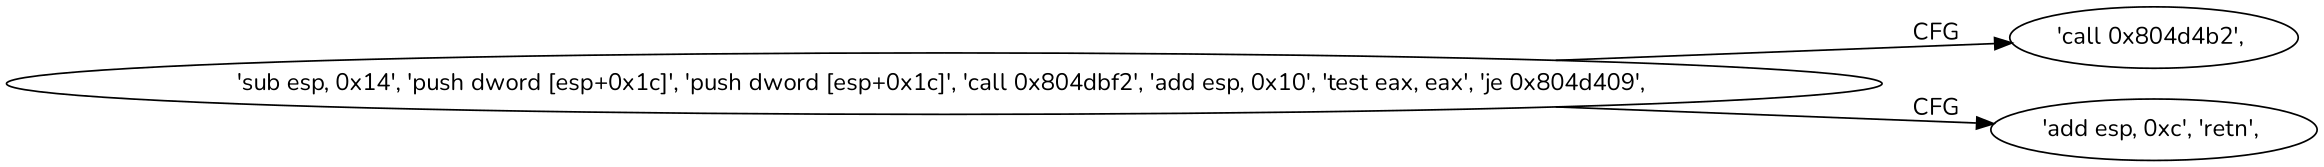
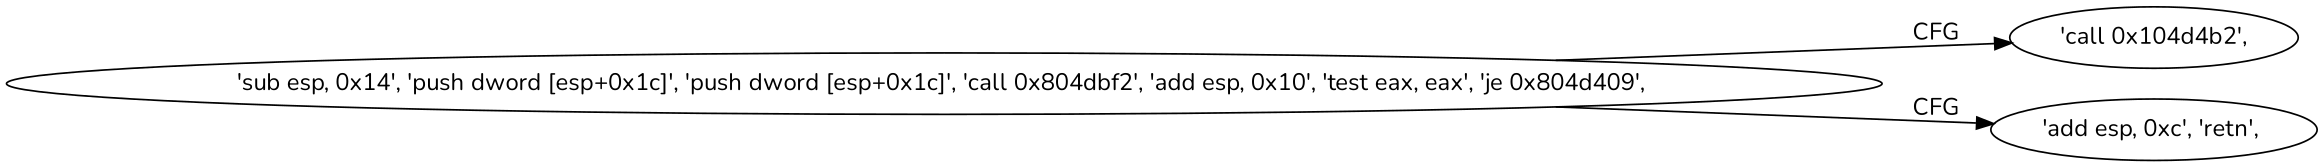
(2154, 38) -> (2154, 38)
